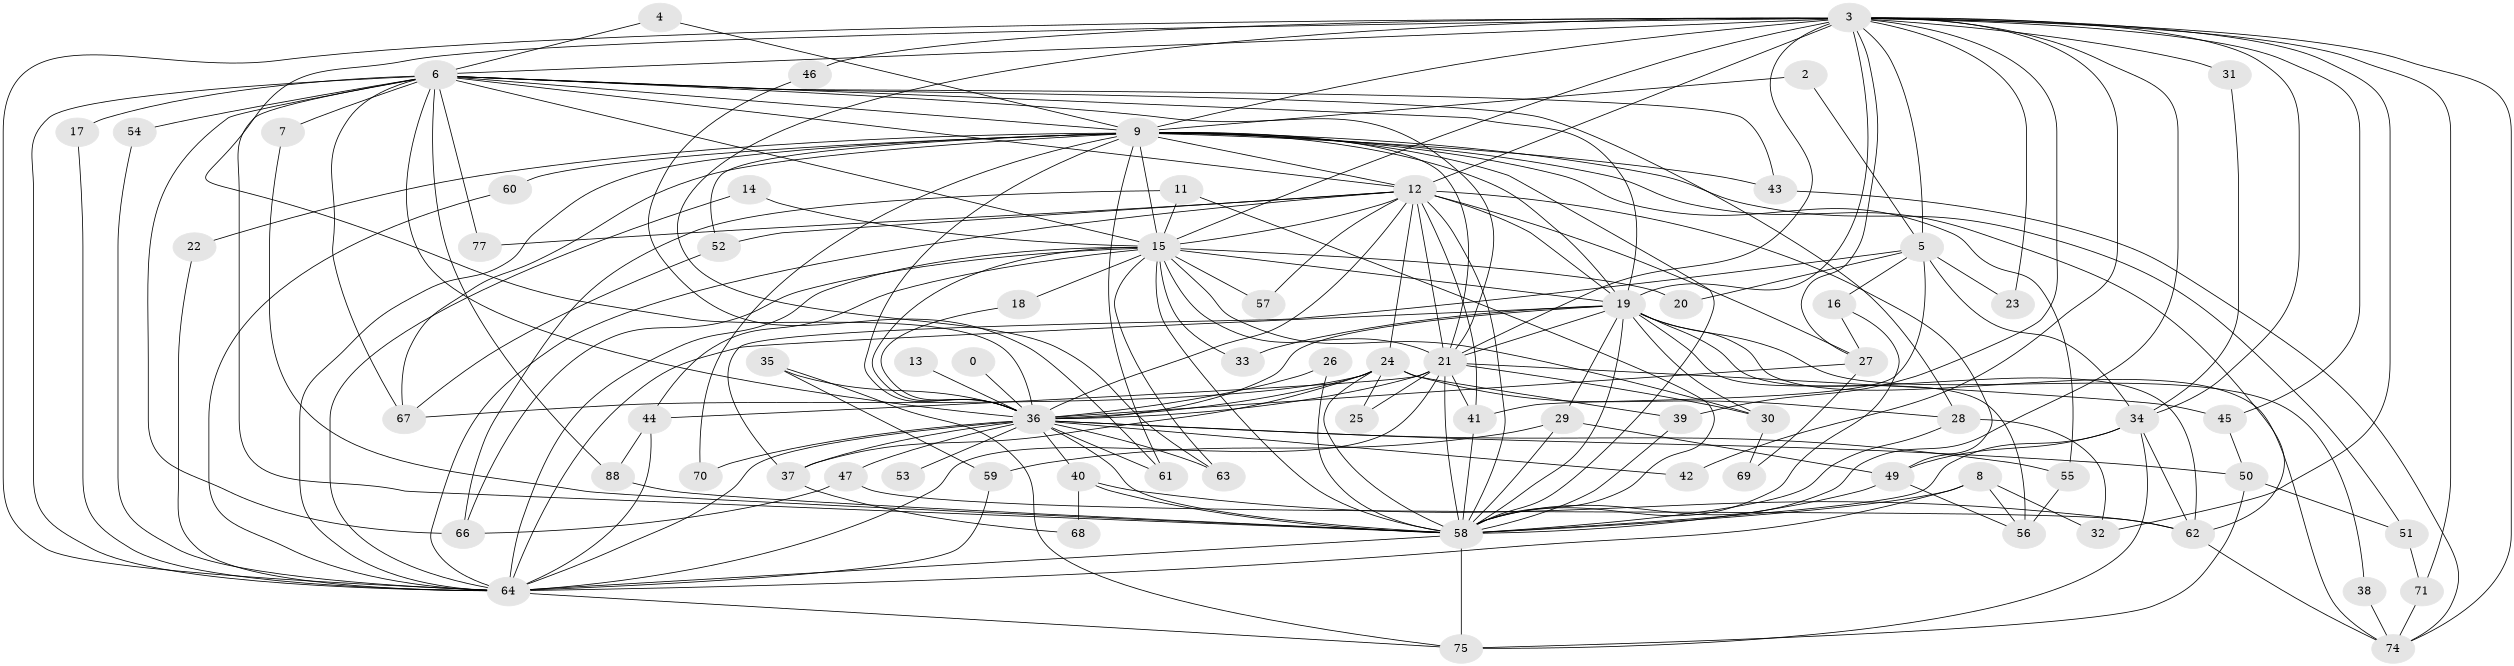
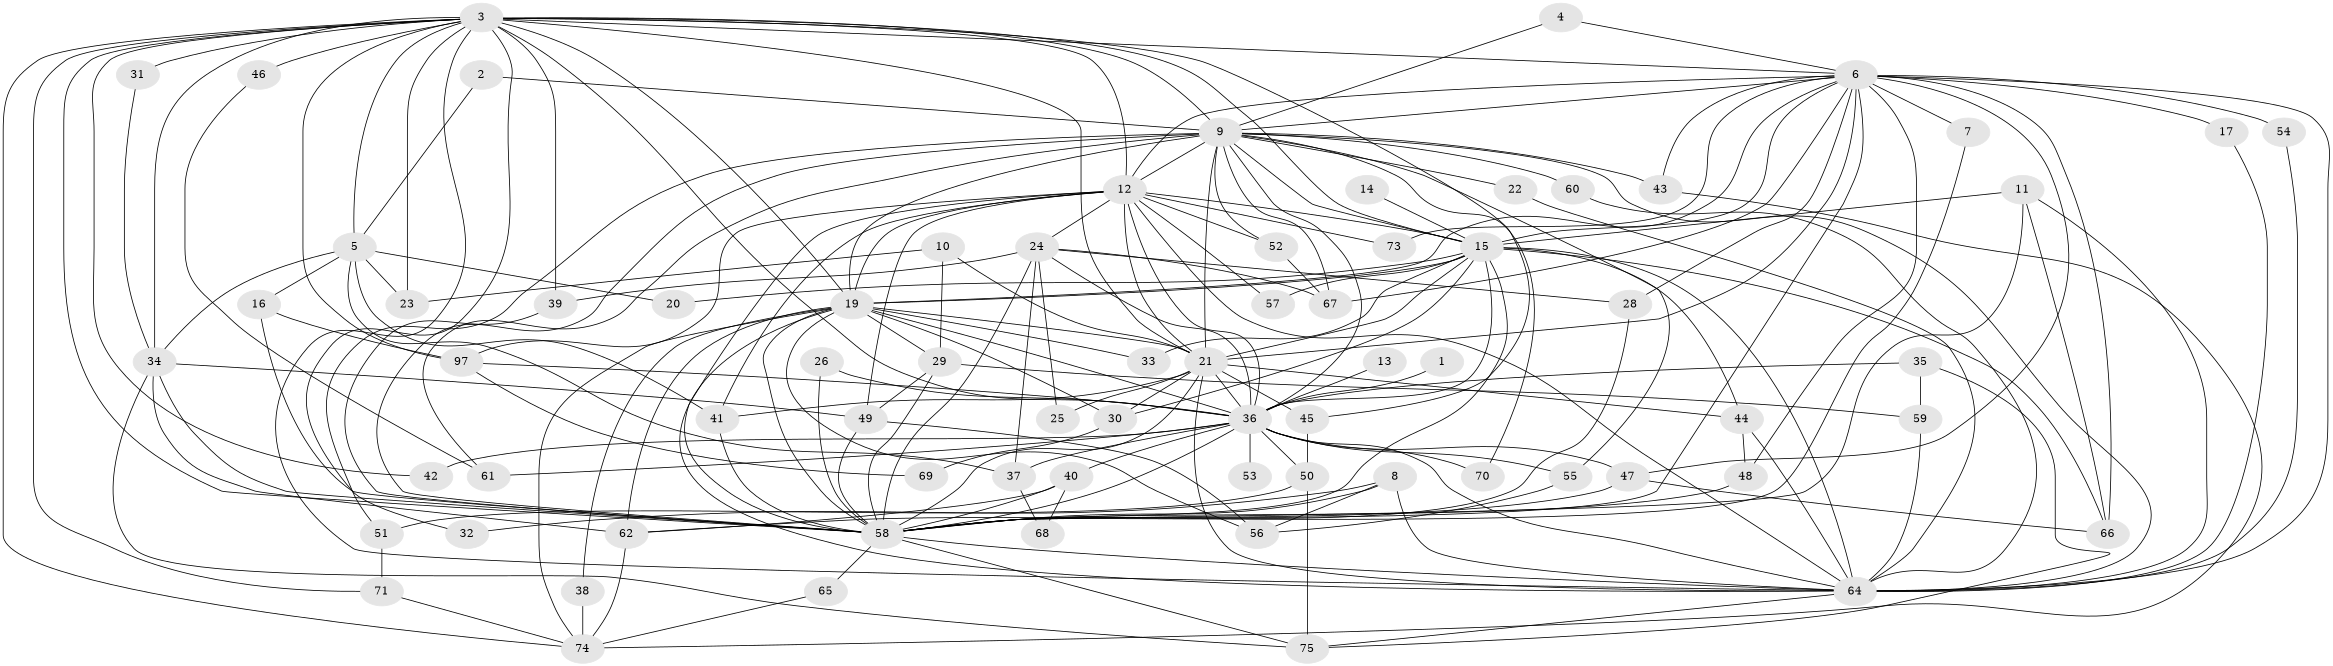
(1717, 209) -> none
(480, 247) -> (1394, 247)
none -> (943, 247)
(1019, 305) -> none
(392, 341) -> (2207, 501)
(620, 353) -> (2040, 348)
(973, 362) -> (1442, 362)
(1866, 362) -> (462, 362)
(2062, 436) -> none
(613, 477) -> (1746, 477)
(1224, 477) -> none
none -> (826, 592)
